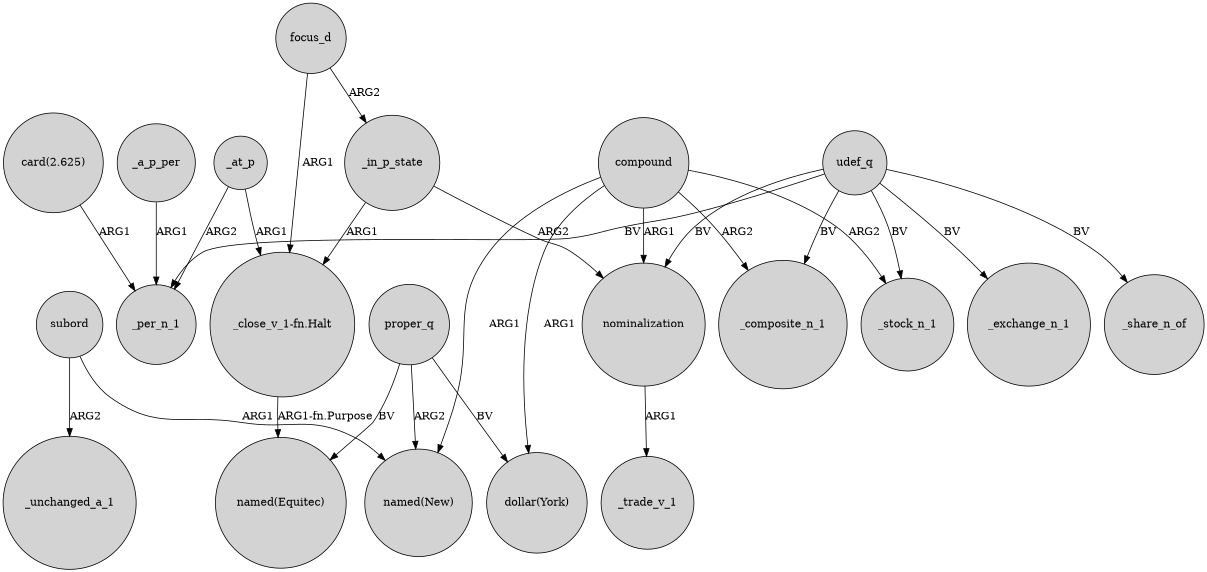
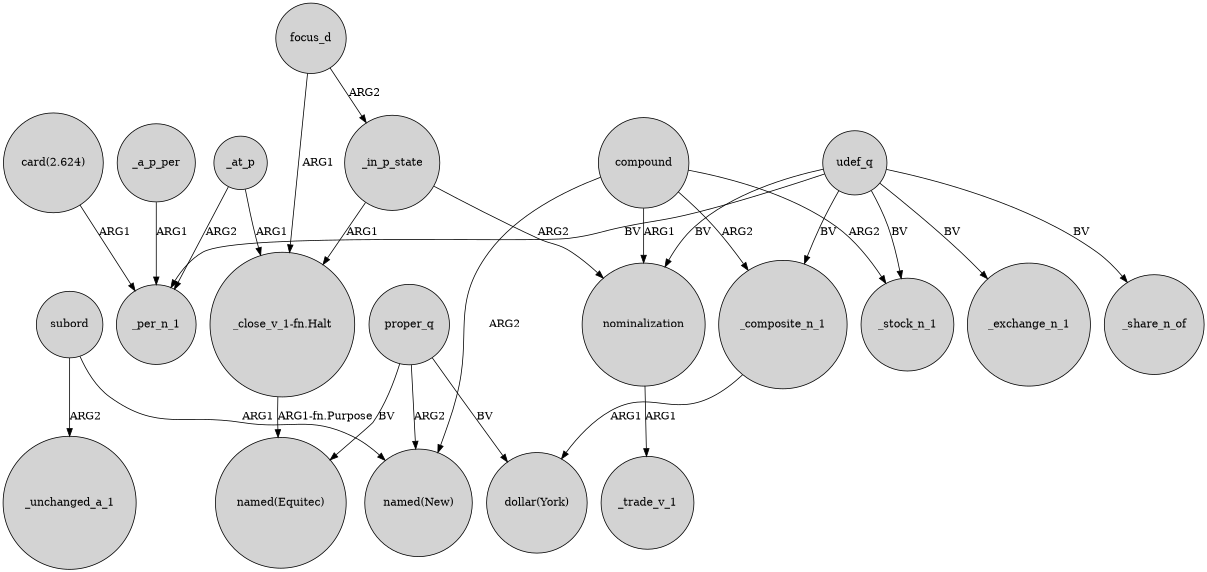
(53, 163) -> (53, 163)
(530, 302) -> (655, 403)
(505, 325) -> (505, 325)
